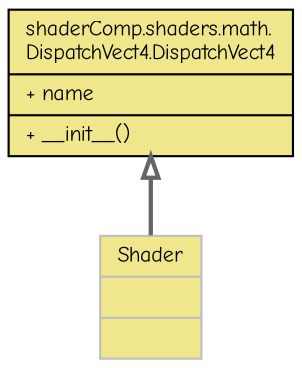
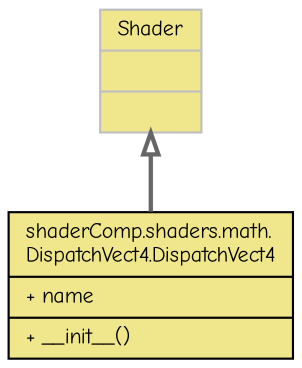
(151, 207) -> (151, 183)
